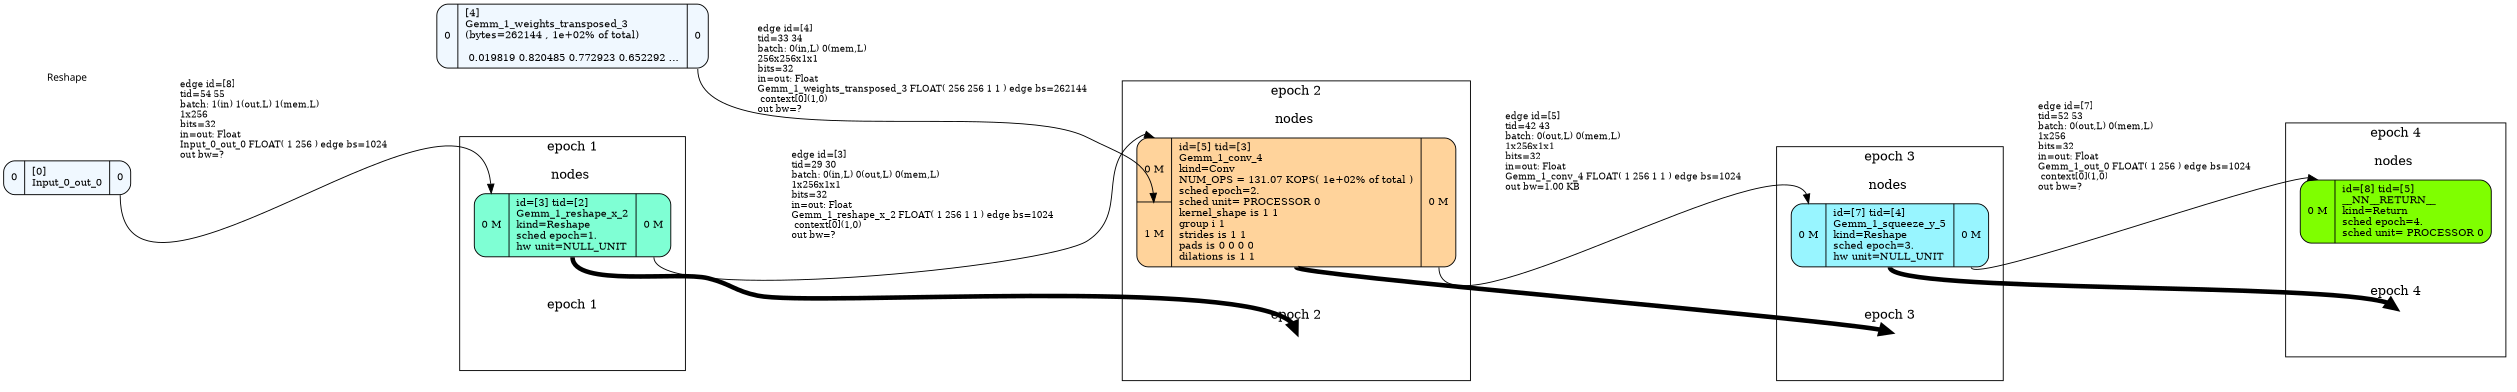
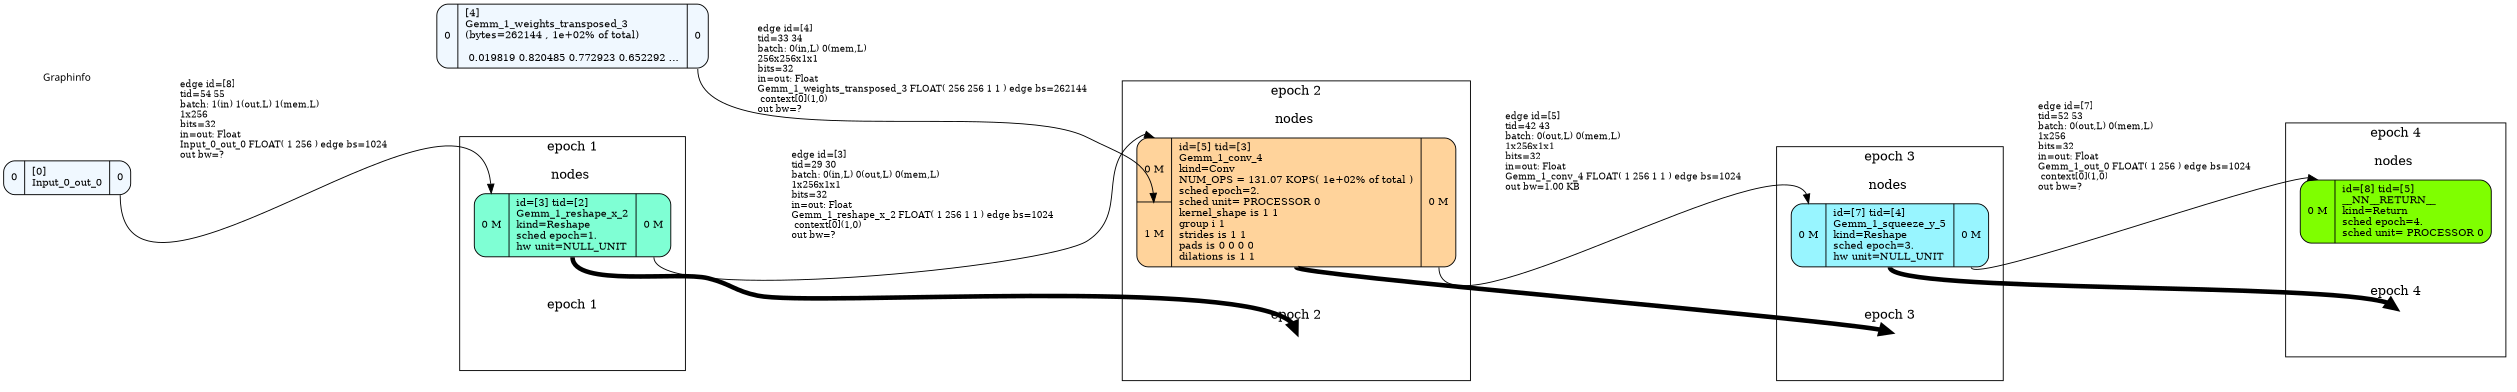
(67, 78) -> (67, 78)
